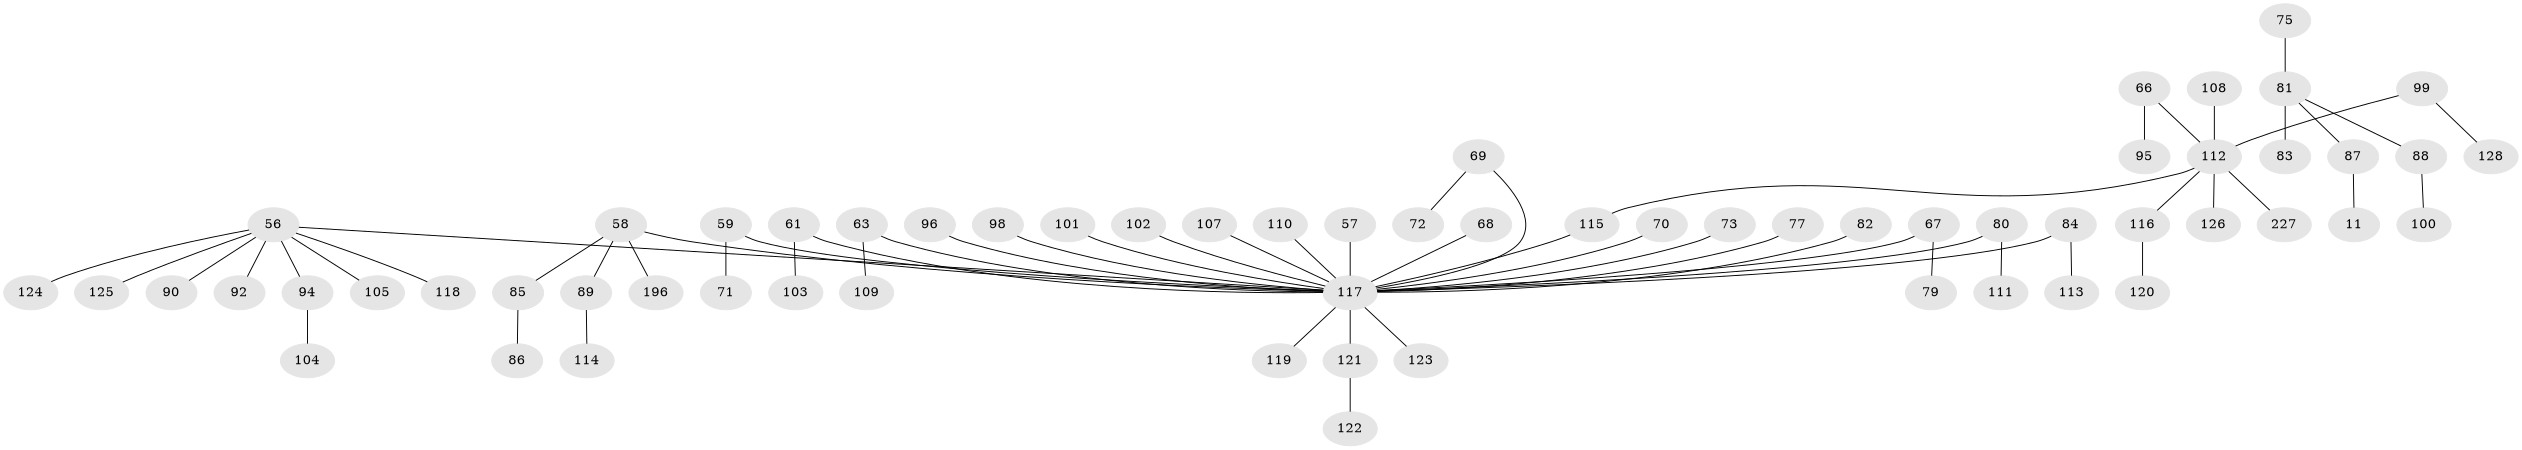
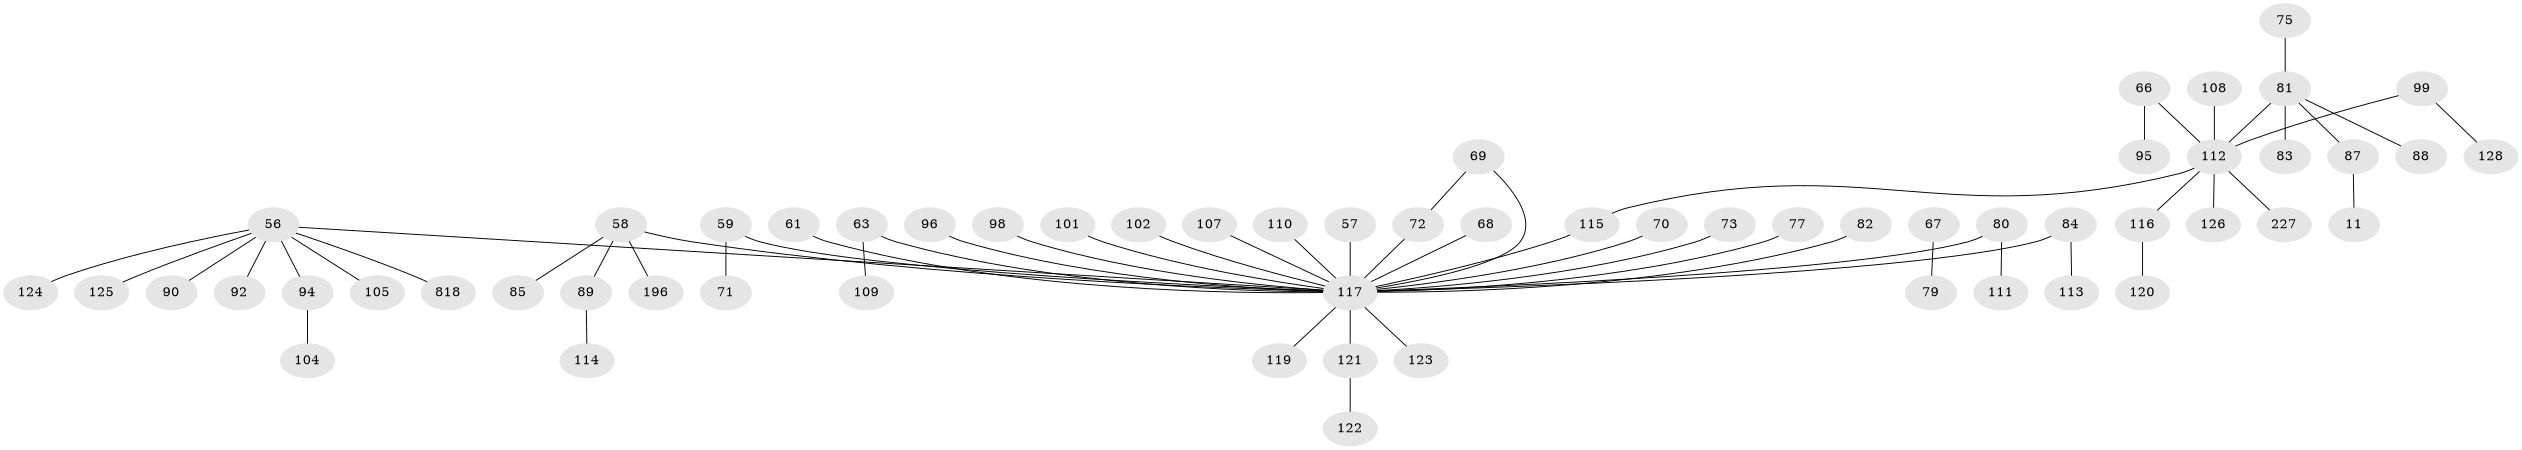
none -> (2250, 123)
(2424, 225) -> none
(1782, 261) -> (1384, 259)
(448, 293) -> (448, 293)
(796, 293) -> none
(517, 361) -> none
